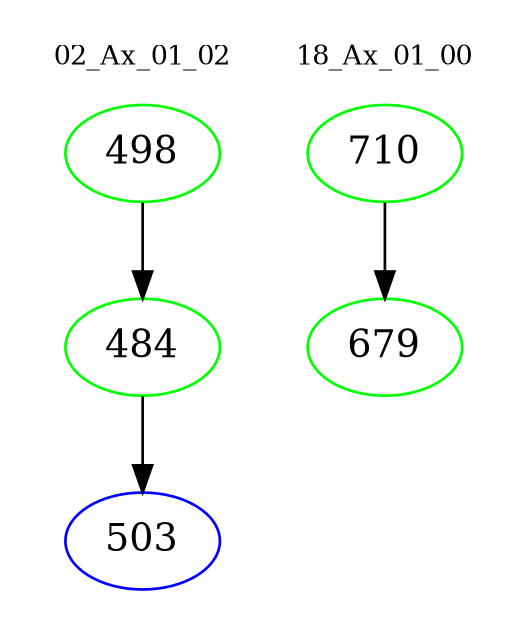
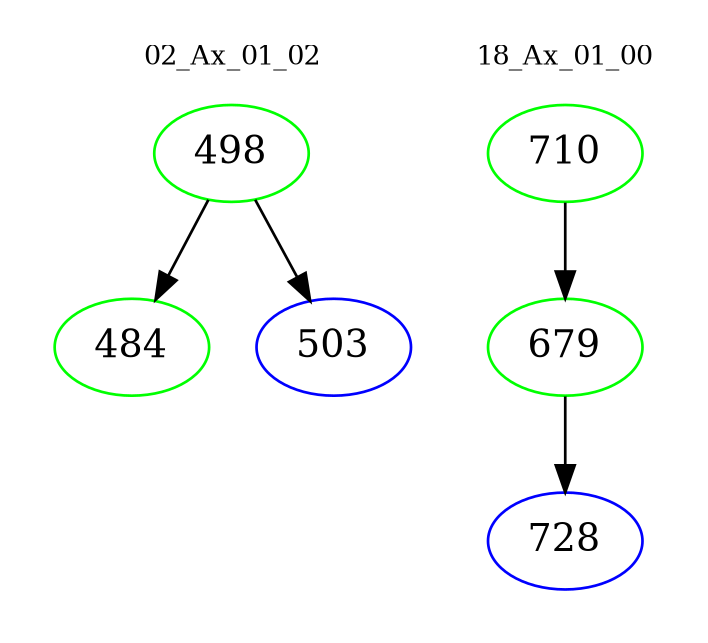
(143, 431) -> (276, 238)
none -> (565, 541)
